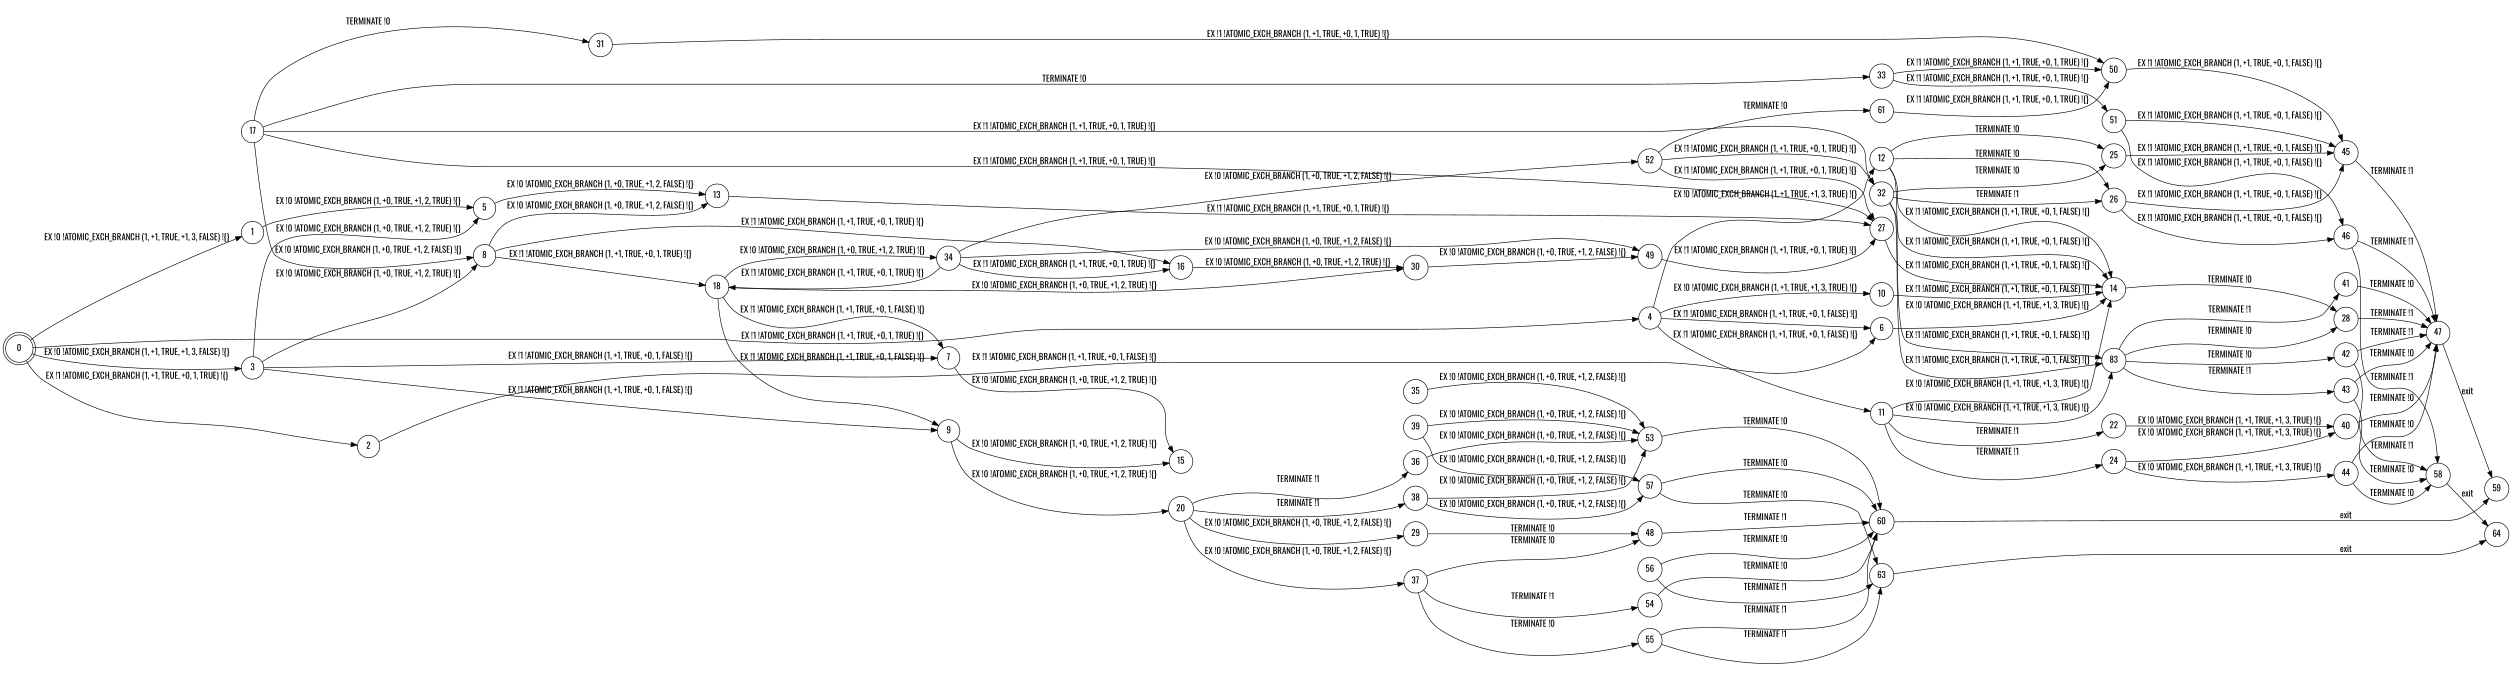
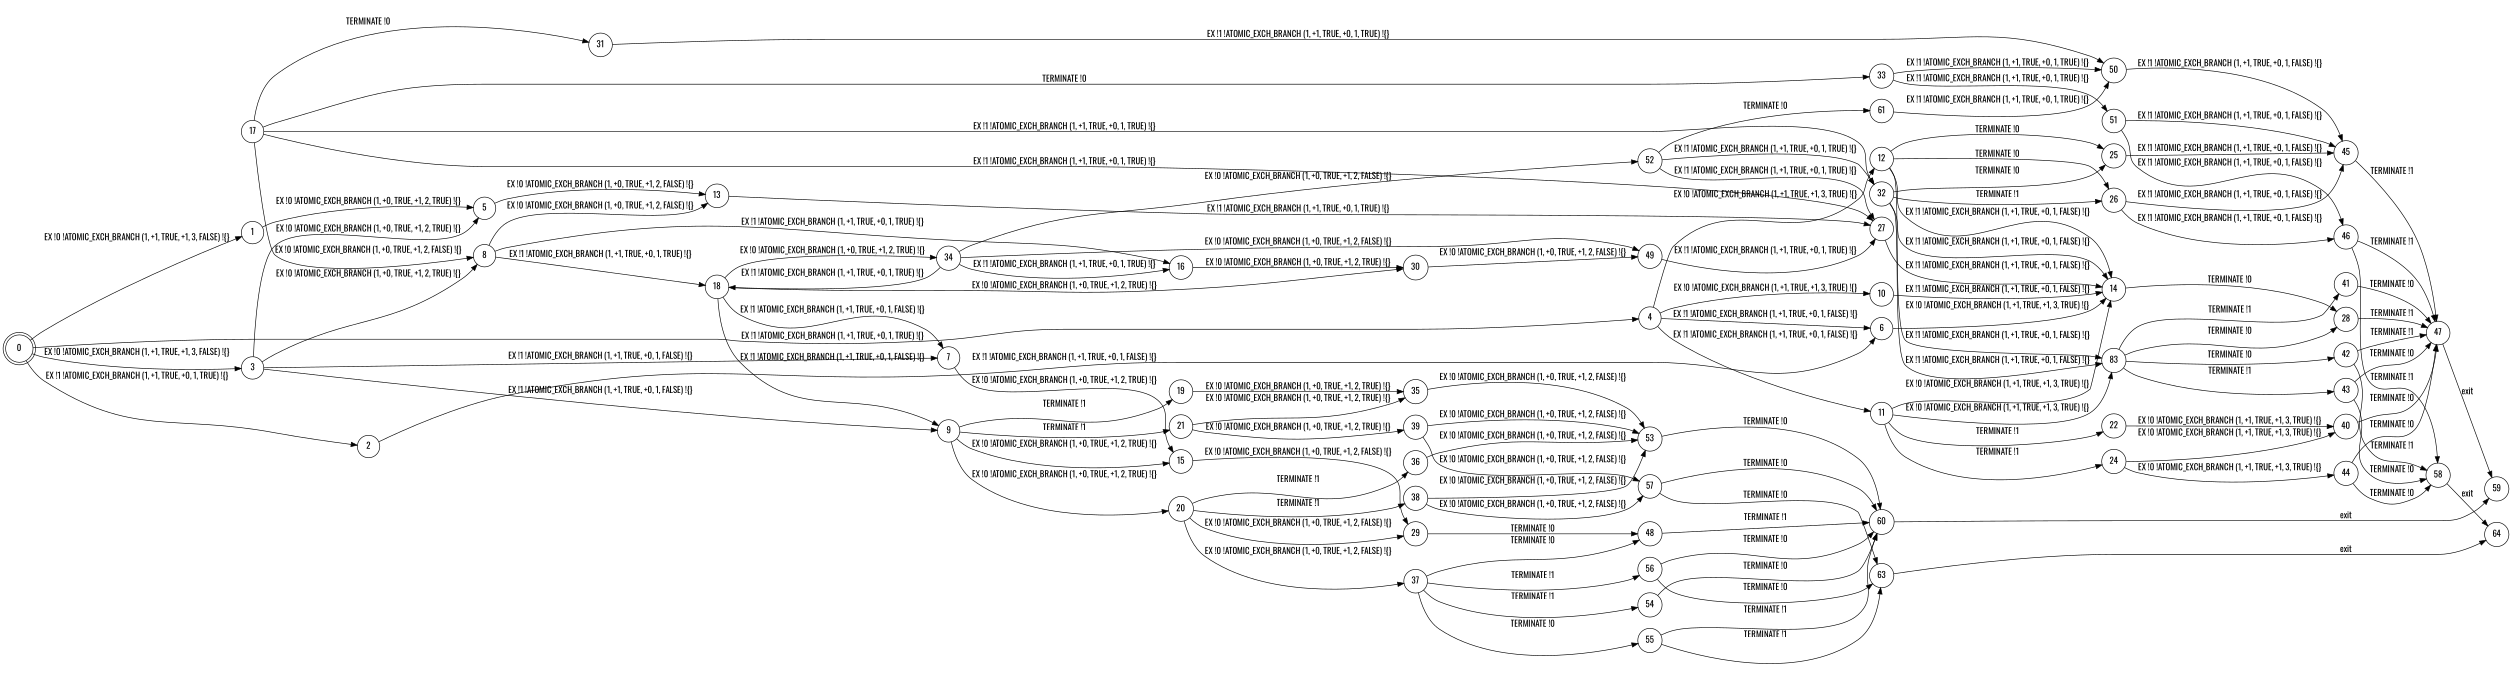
none -> (1181, 392)
none -> (1181, 427)
none -> (1317, 458)
(1766, 588) -> (1766, 588)
none -> (1531, 590)
